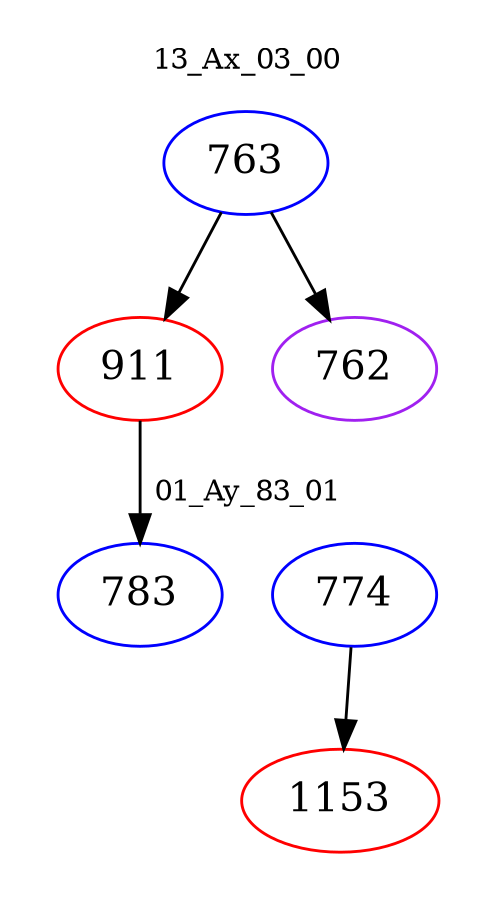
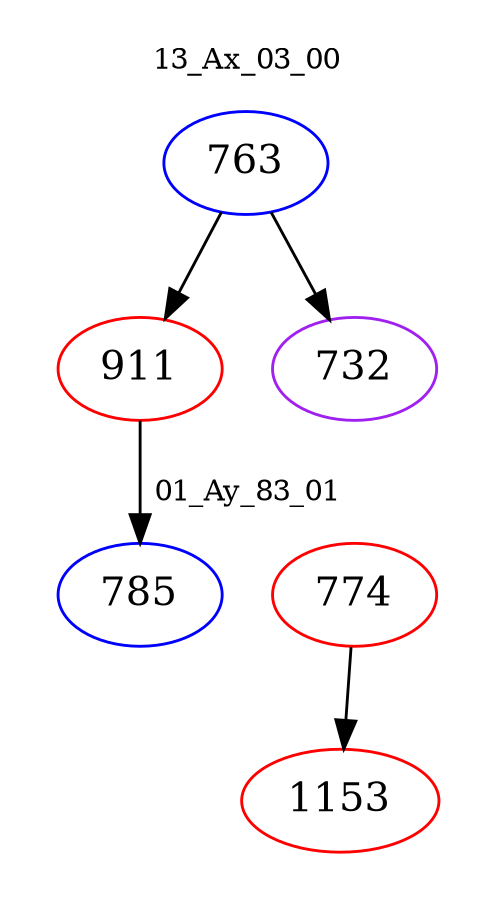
(355, 369) -> (355, 369)
(140, 595) -> (140, 595)
(355, 595) -> (355, 595)
